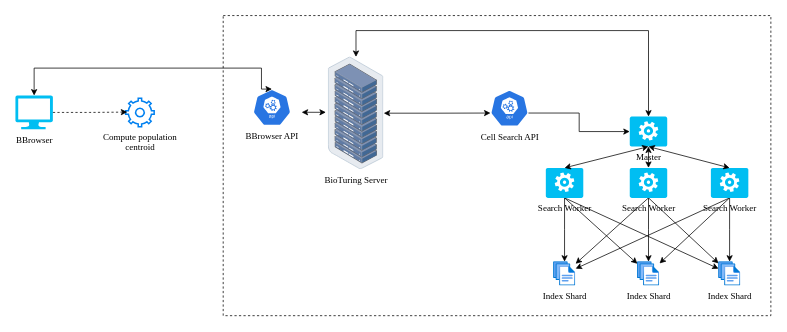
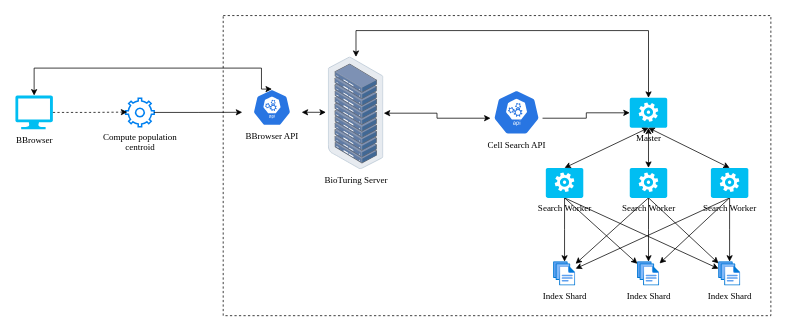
(509, 108) -> (516, 112)
none -> (196, 112)
(648, 131) -> (648, 113)
